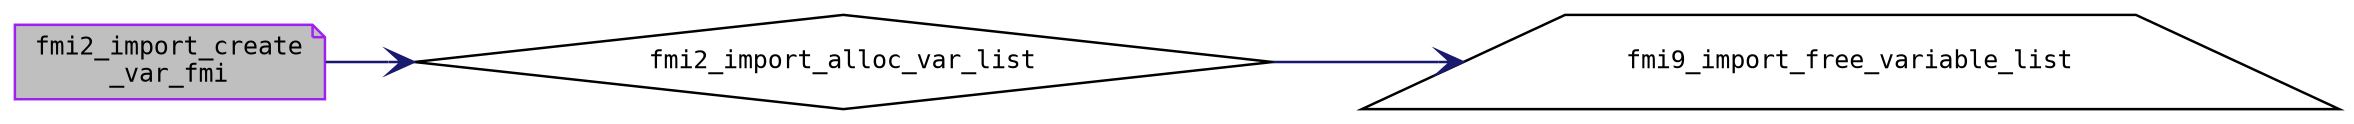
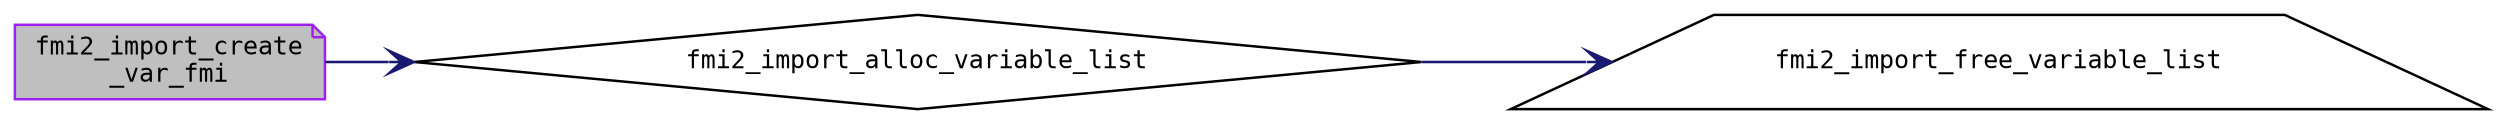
(843, 62) -> (918, 62)
(1850, 62) -> (1999, 62)
